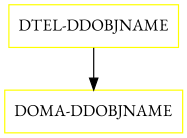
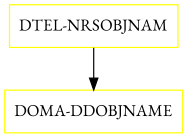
(94, 26) -> (94, 26)
